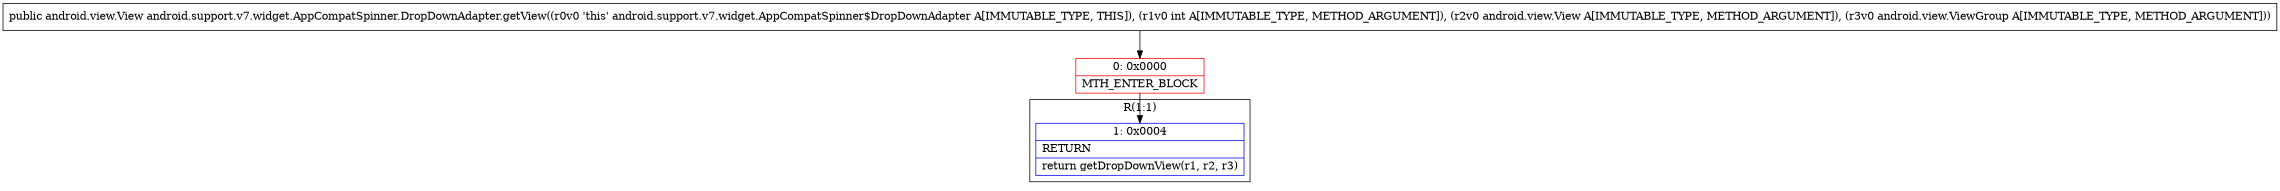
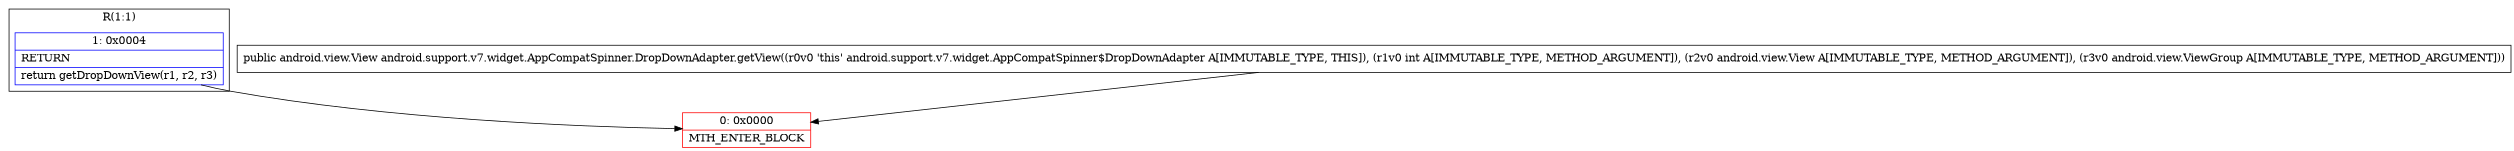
(1140, 104) -> (437, 117)
